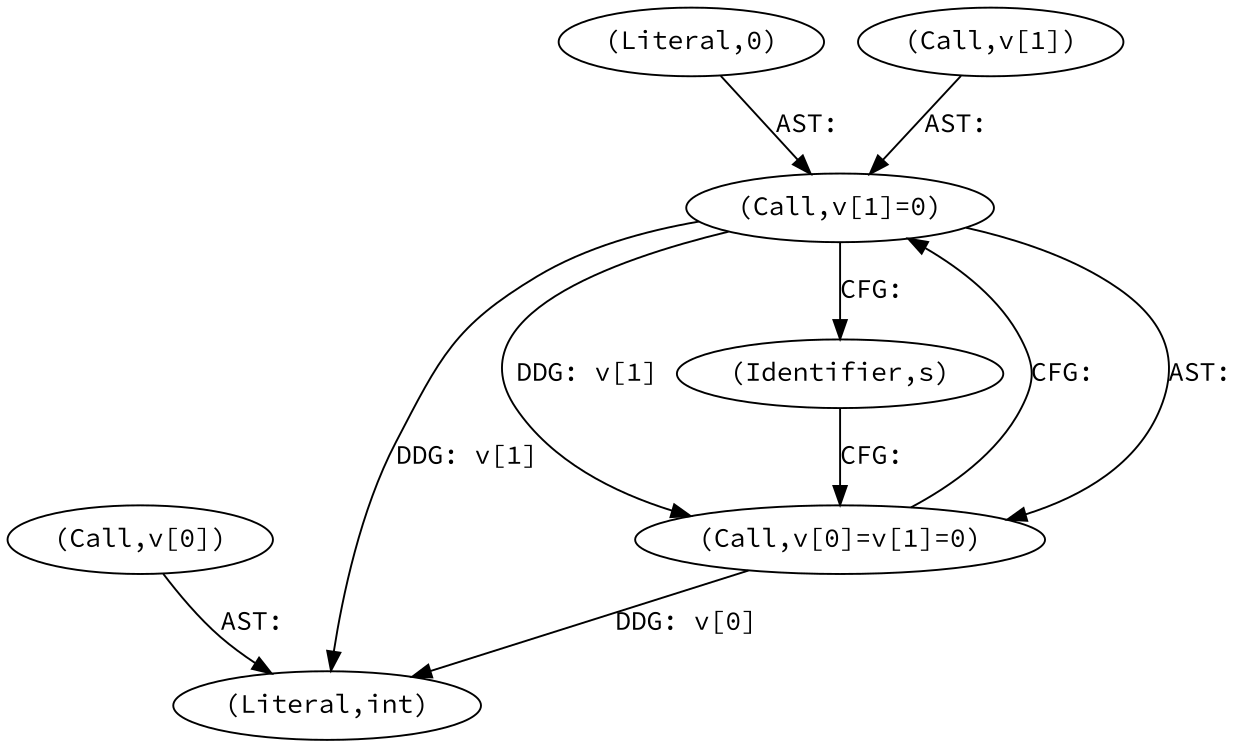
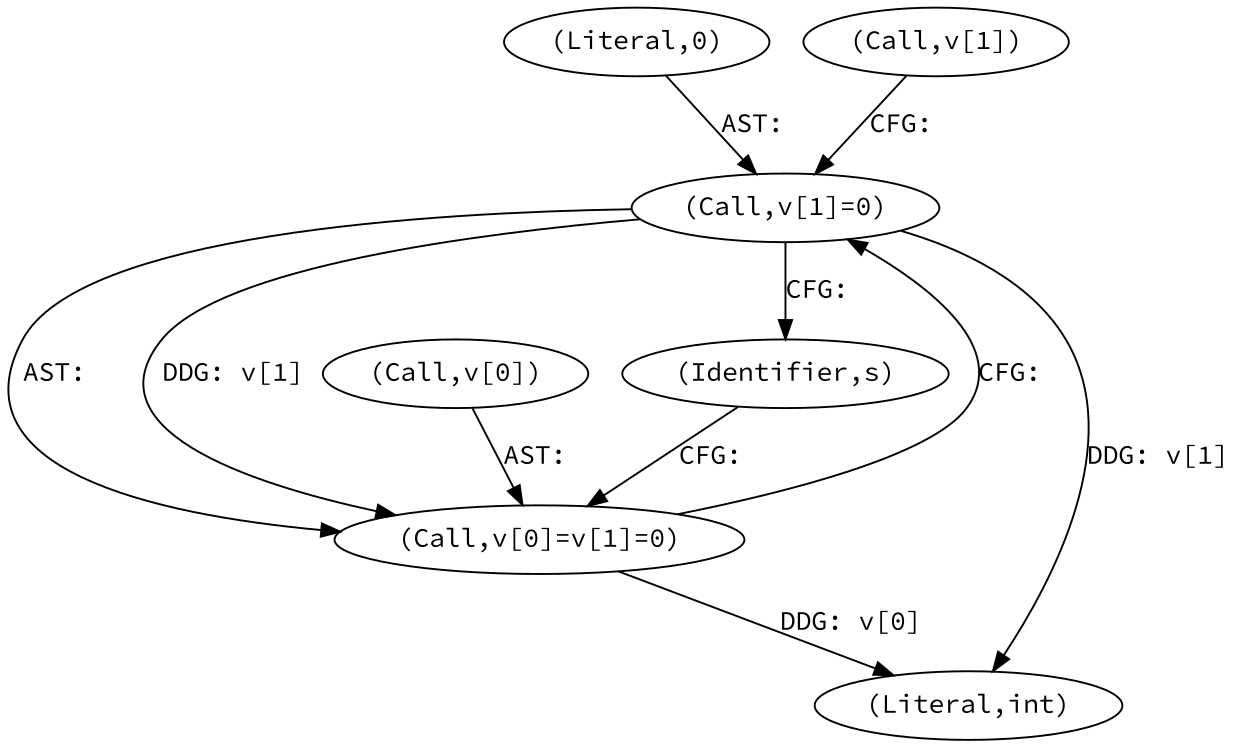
(964, 125) -> (909, 125)
(205, 623) -> (493, 448)
